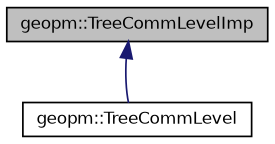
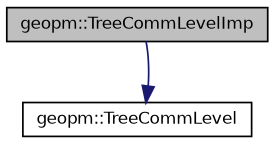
(126, 81) -> (149, 64)
